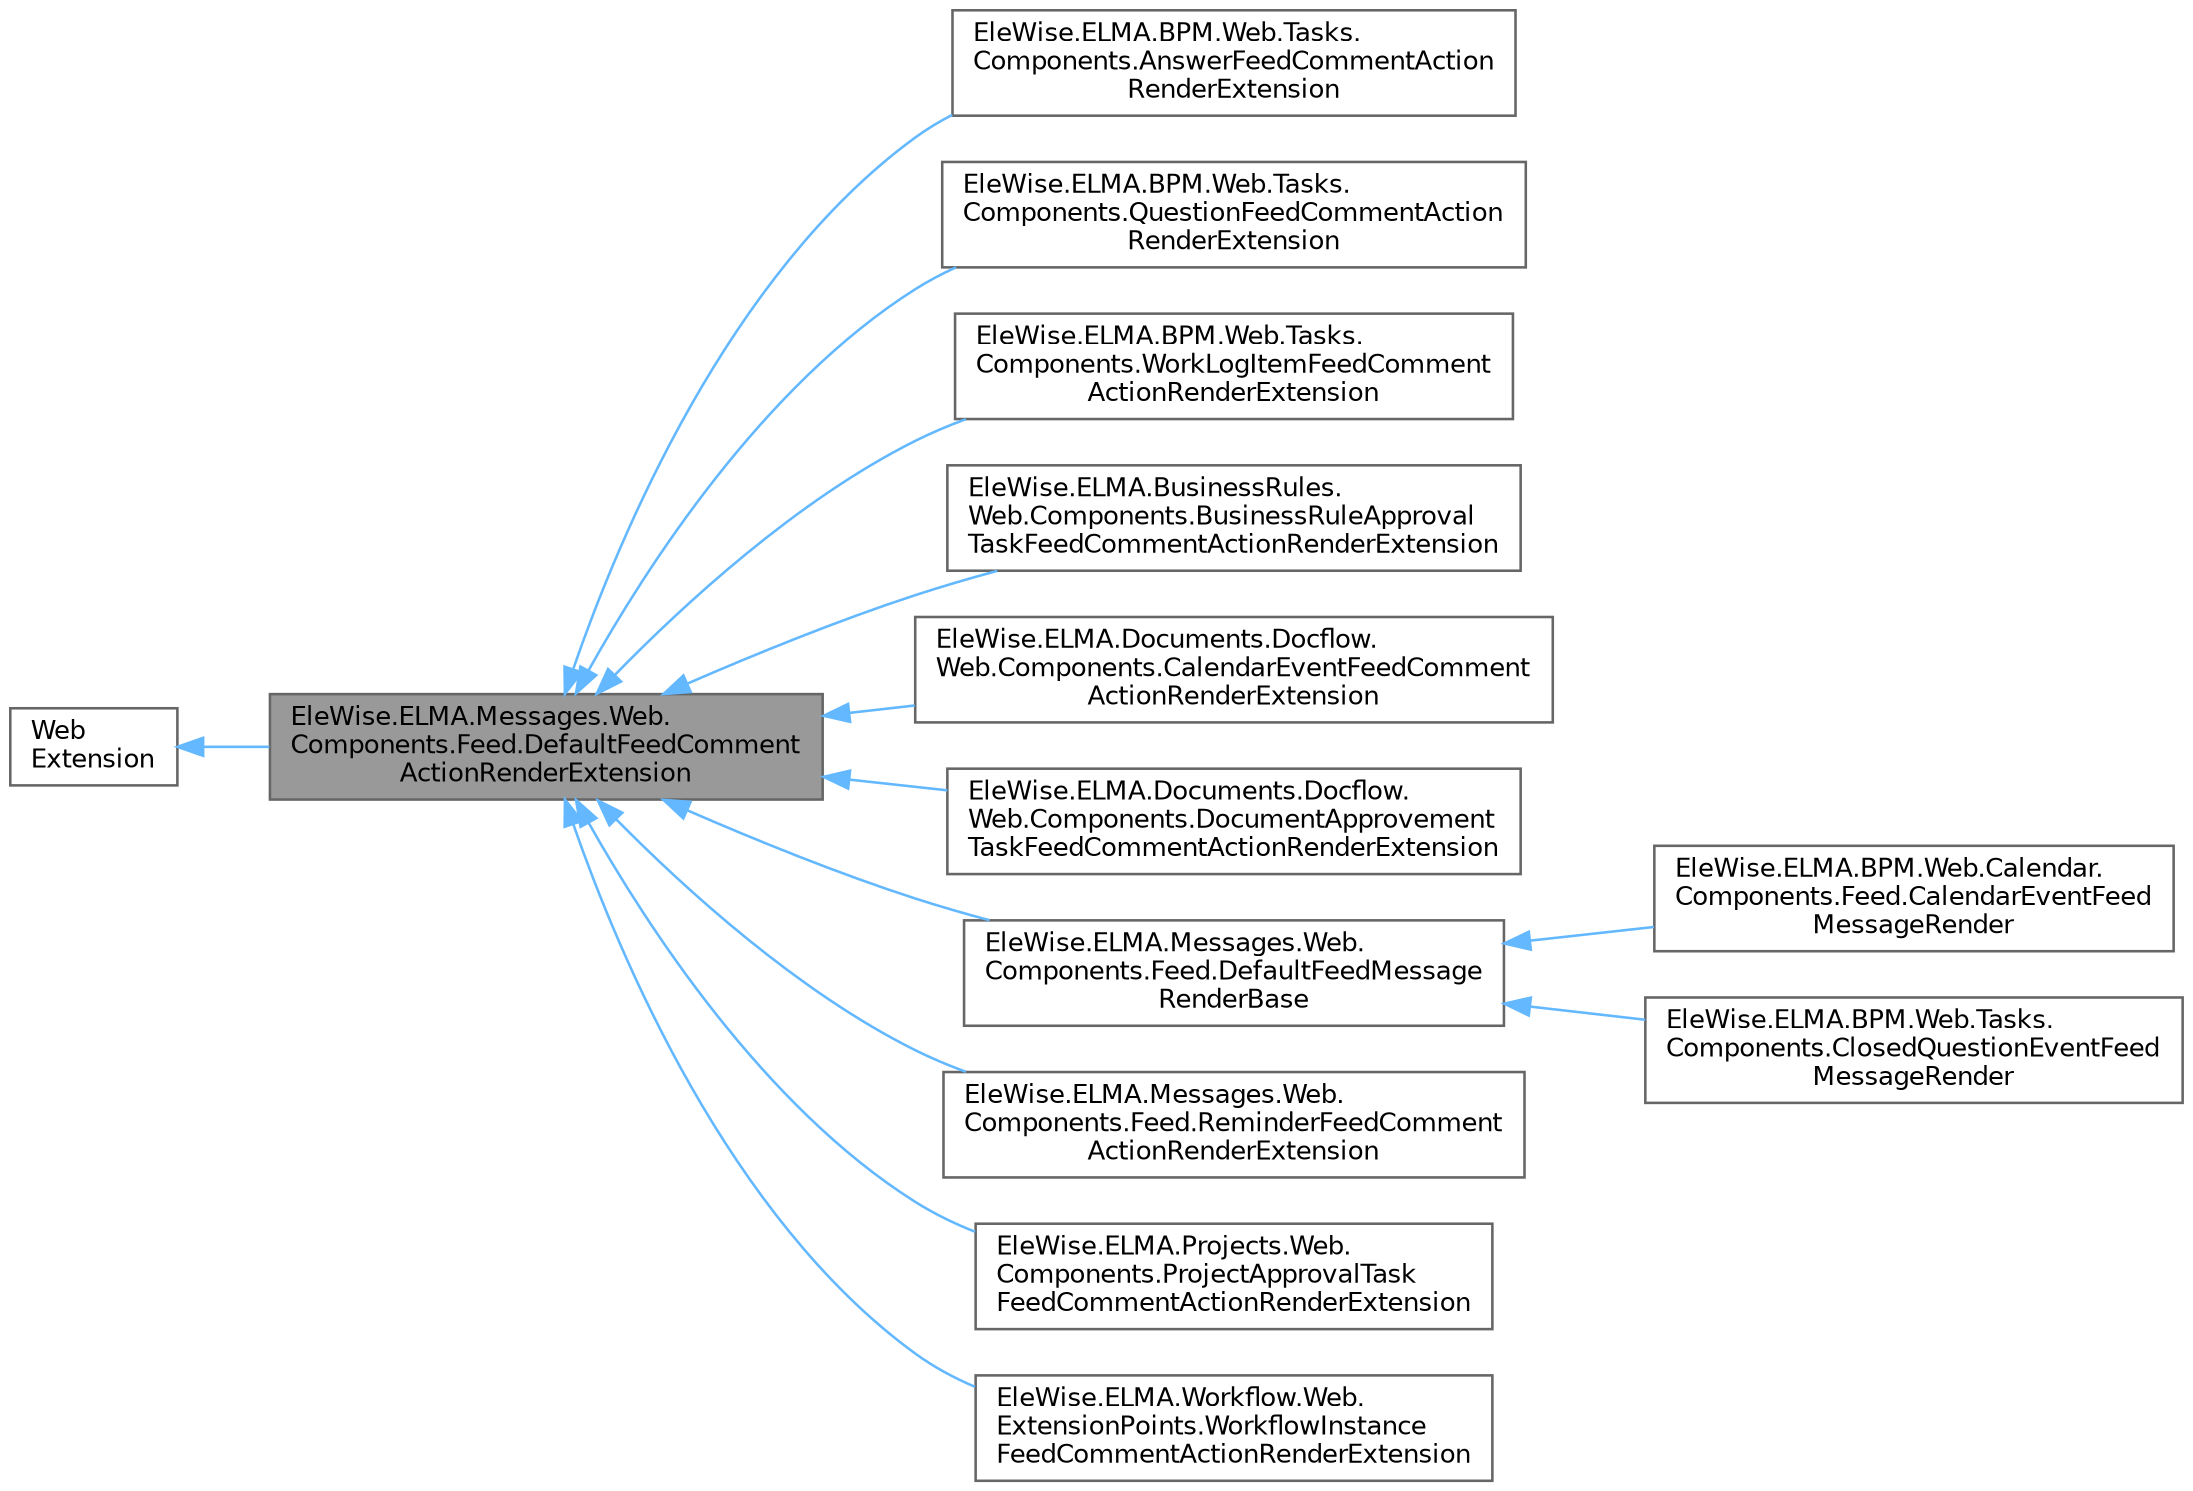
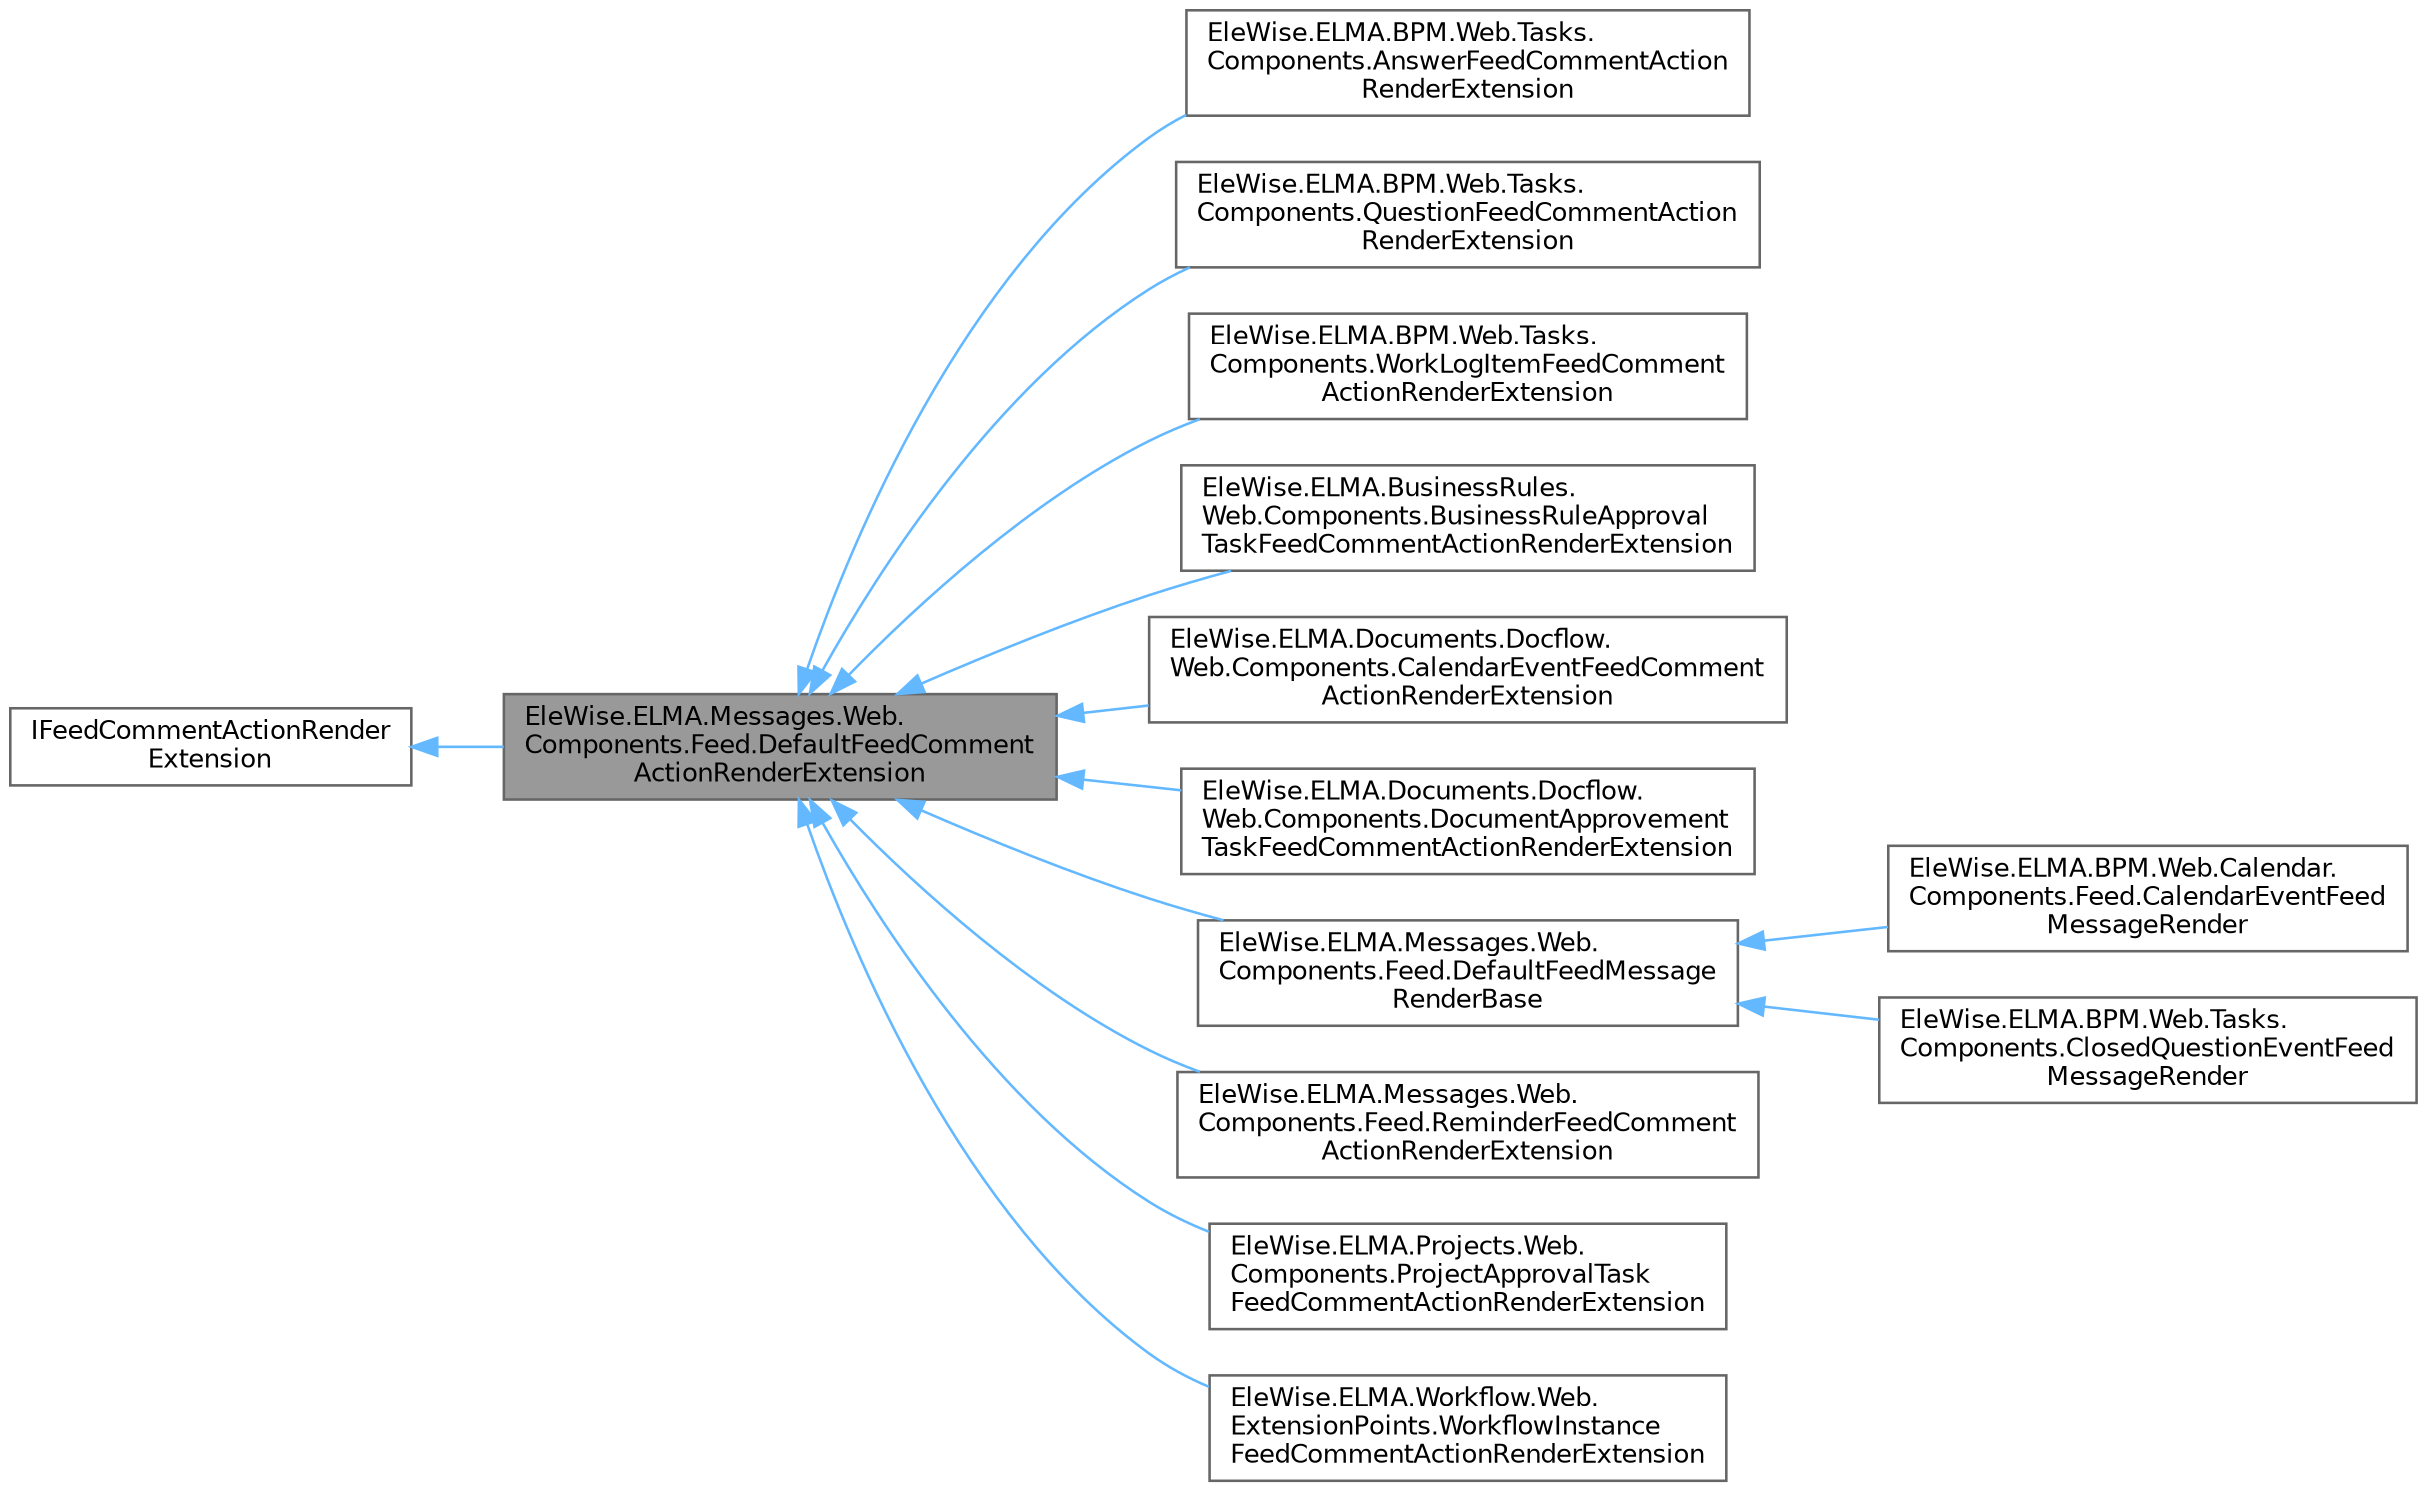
(94, 747) -> (211, 747)
